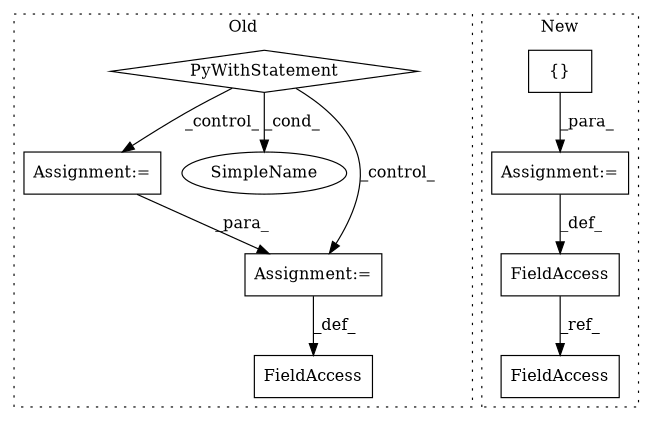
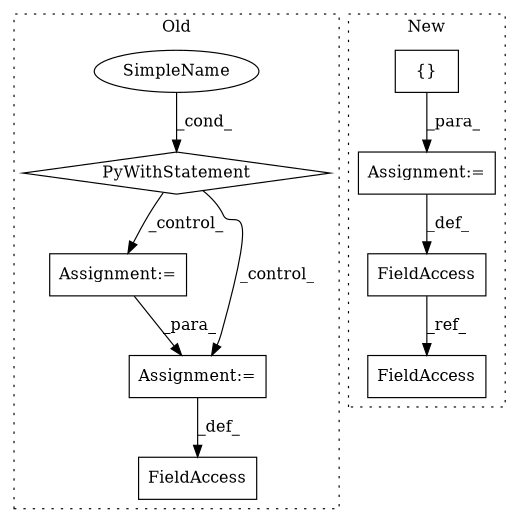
(264, 116) -> (177, 116)
